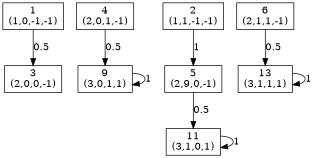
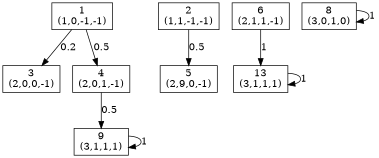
none -> (329, 16)
none -> (91, 44)
(41, 48) -> (68, 48)
(197, 48) -> (197, 48)
(273, 48) -> (264, 48)
(105, 79) -> (101, 142)
(193, 142) -> none
